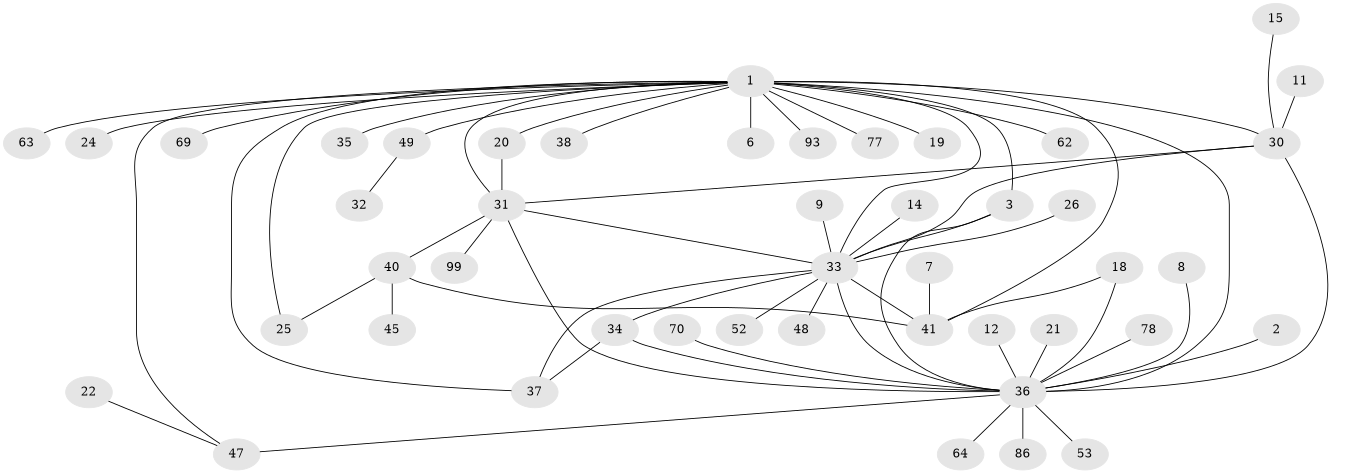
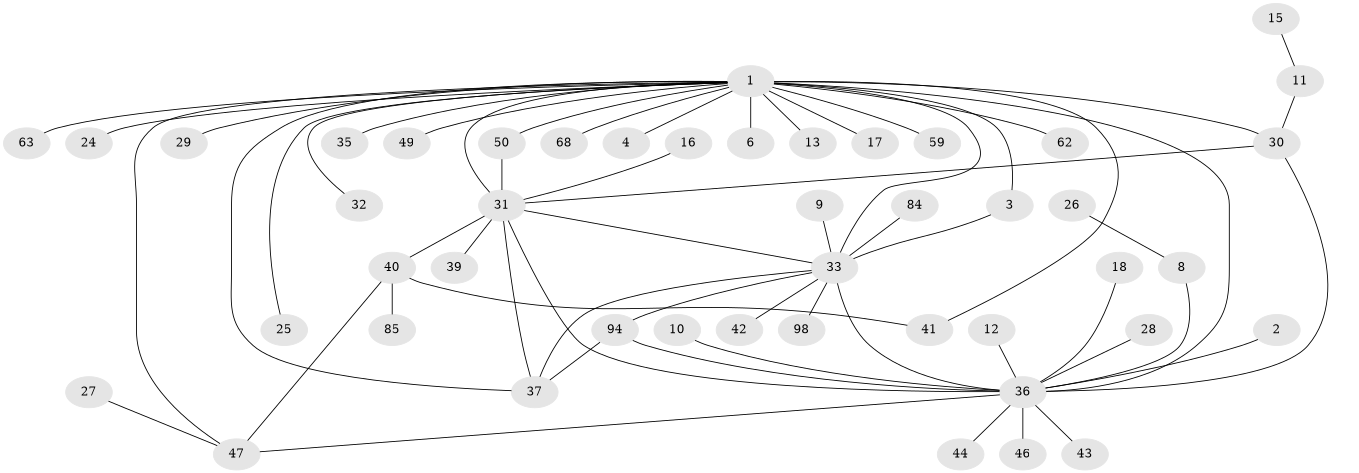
(1268, 81) -> (1288, 50)
(184, 143) -> (184, 143)
(502, 143) -> (502, 143)
(564, 143) -> (564, 143)
none -> (626, 143)
none -> (689, 143)
(813, 143) -> (813, 143)
(875, 143) -> (875, 143)
(937, 143) -> (937, 143)
(1043, 172) -> none
(383, 175) -> (478, 97)
(915, 206) -> (915, 206)
(956, 242) -> (1127, 237)
(454, 268) -> (454, 268)
(930, 268) -> none
none -> (514, 295)
(1024, 298) -> none
(338, 299) -> (314, 361)
(887, 302) -> none
(881, 305) -> none
(392, 330) -> (392, 330)
(615, 330) -> (615, 330)
(677, 330) -> (677, 330)
(739, 330) -> (739, 330)
(802, 330) -> (802, 330)
(1054, 330) -> none
(1149, 330) -> (1149, 330)
(89, 392) -> (89, 392)
(961, 454) -> (961, 454)
(1023, 454) -> (1023, 454)
(1085, 454) -> (1085, 454)
